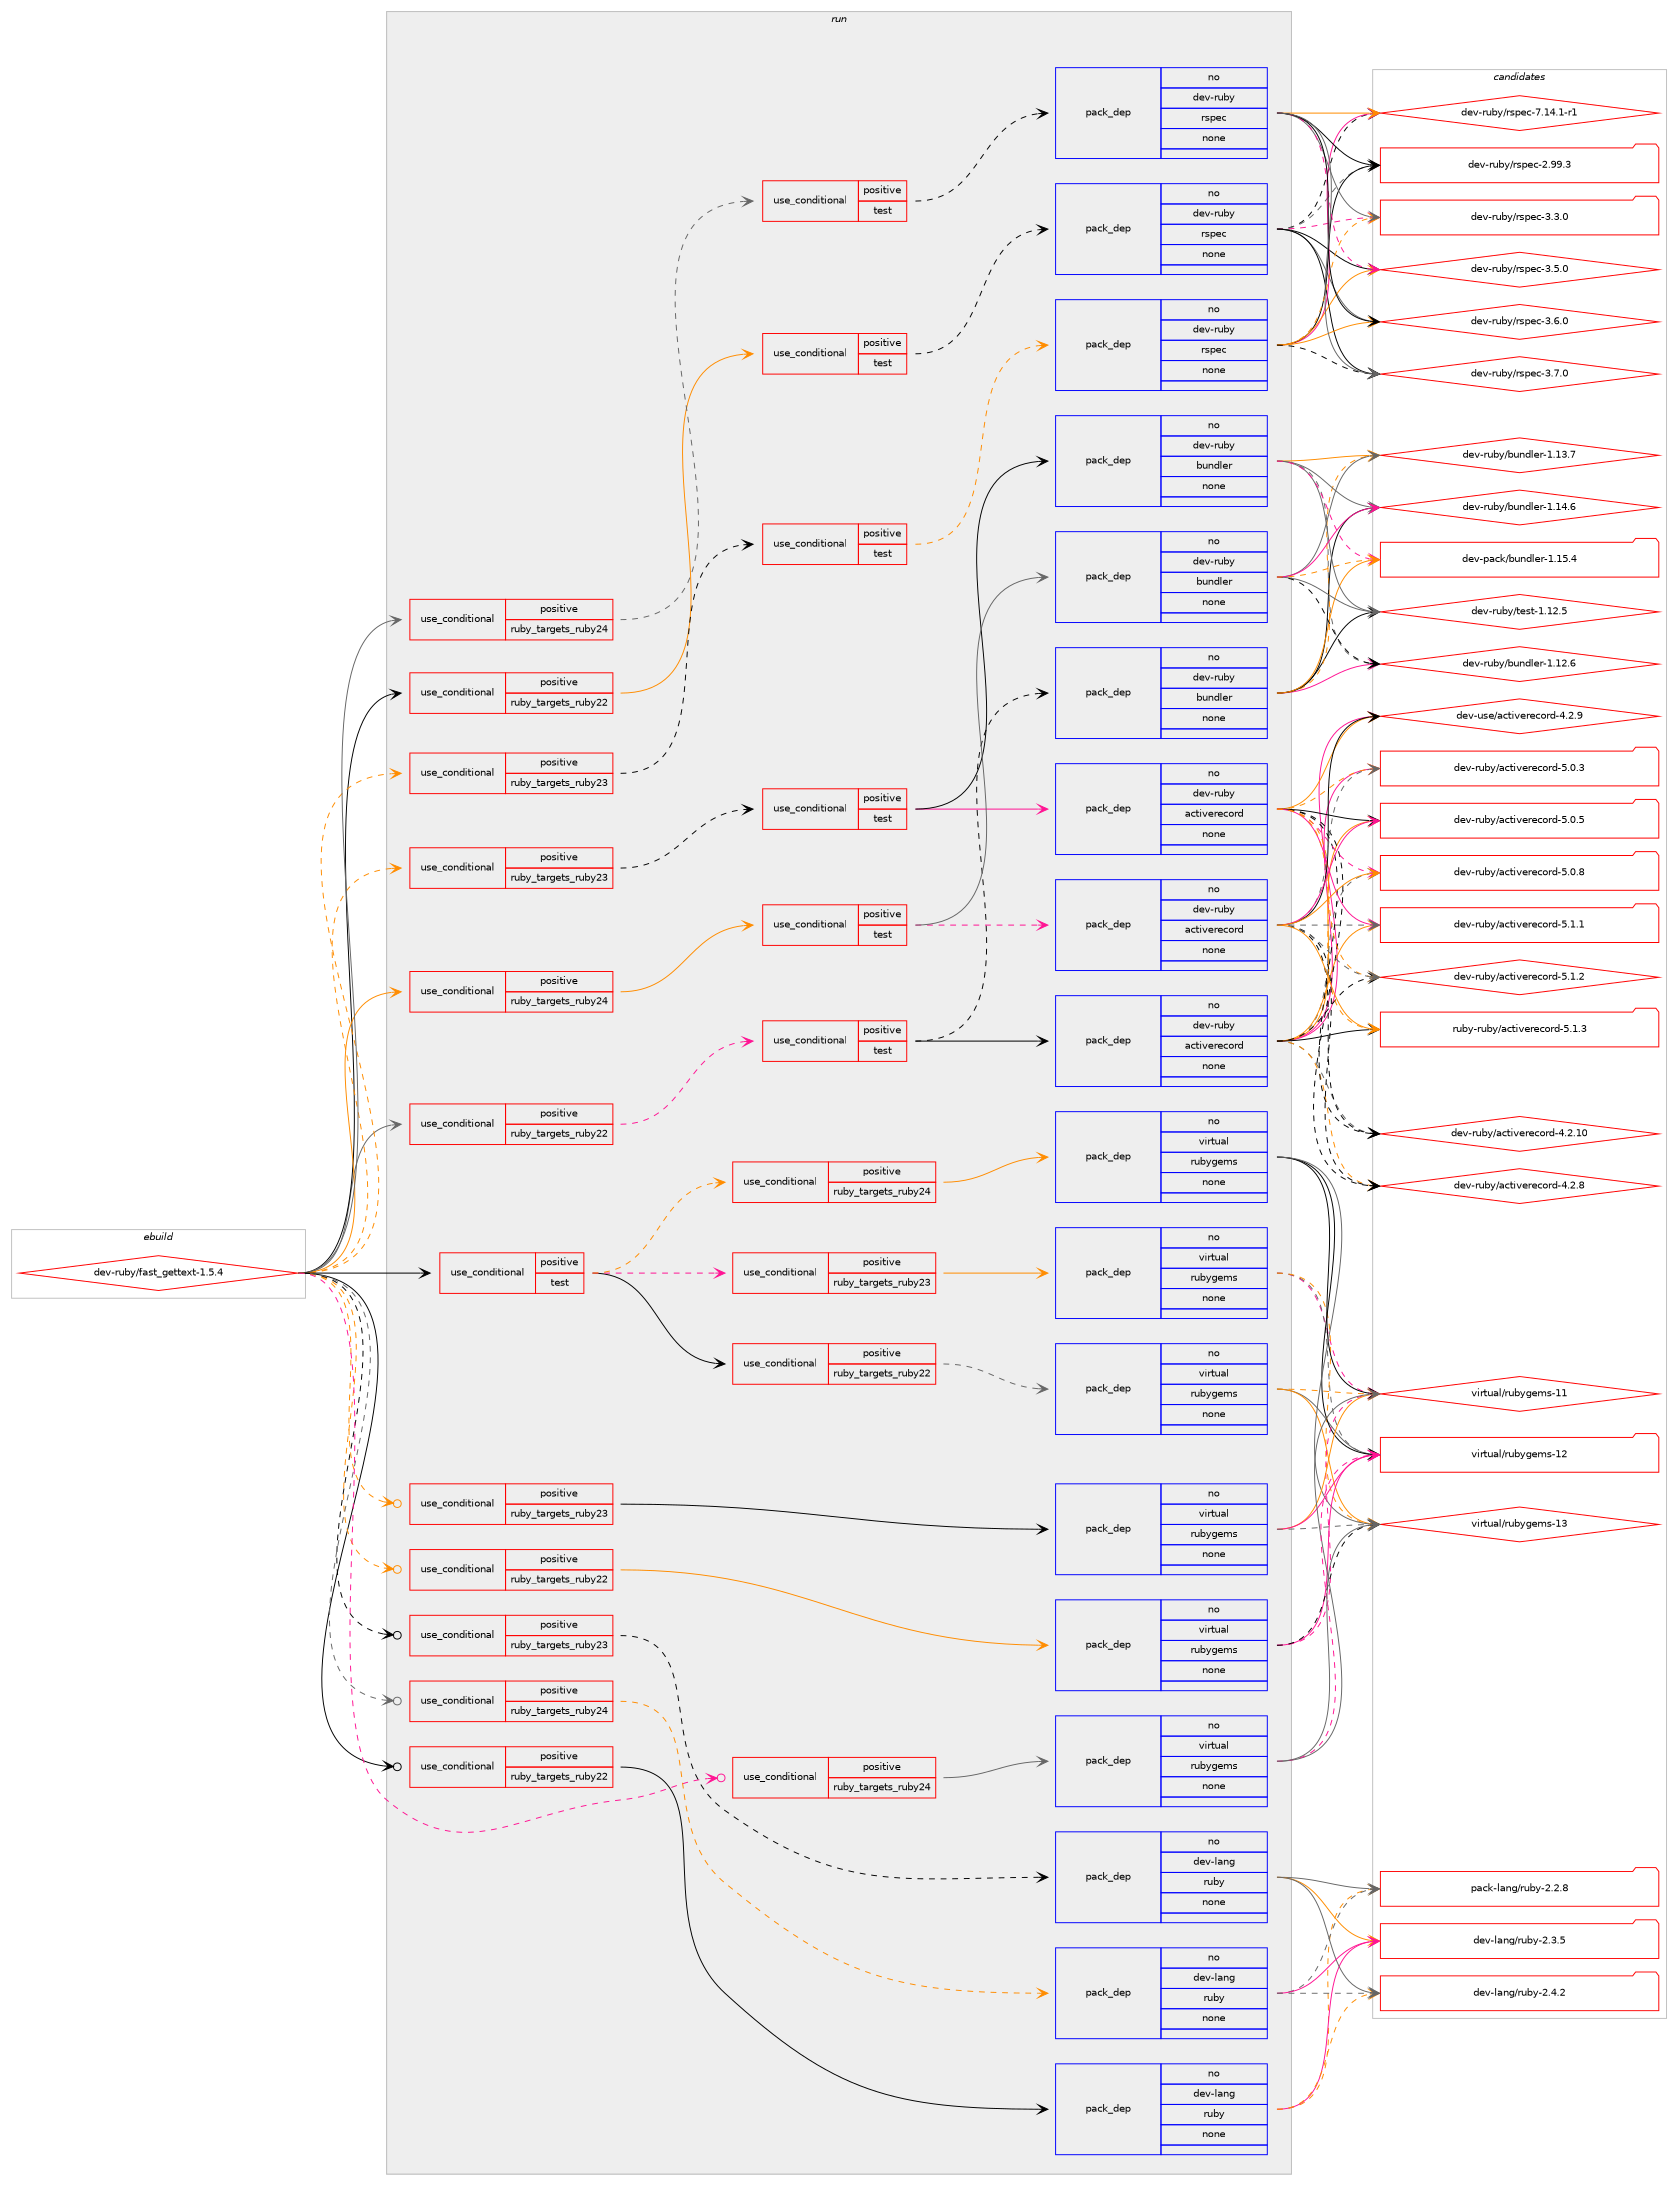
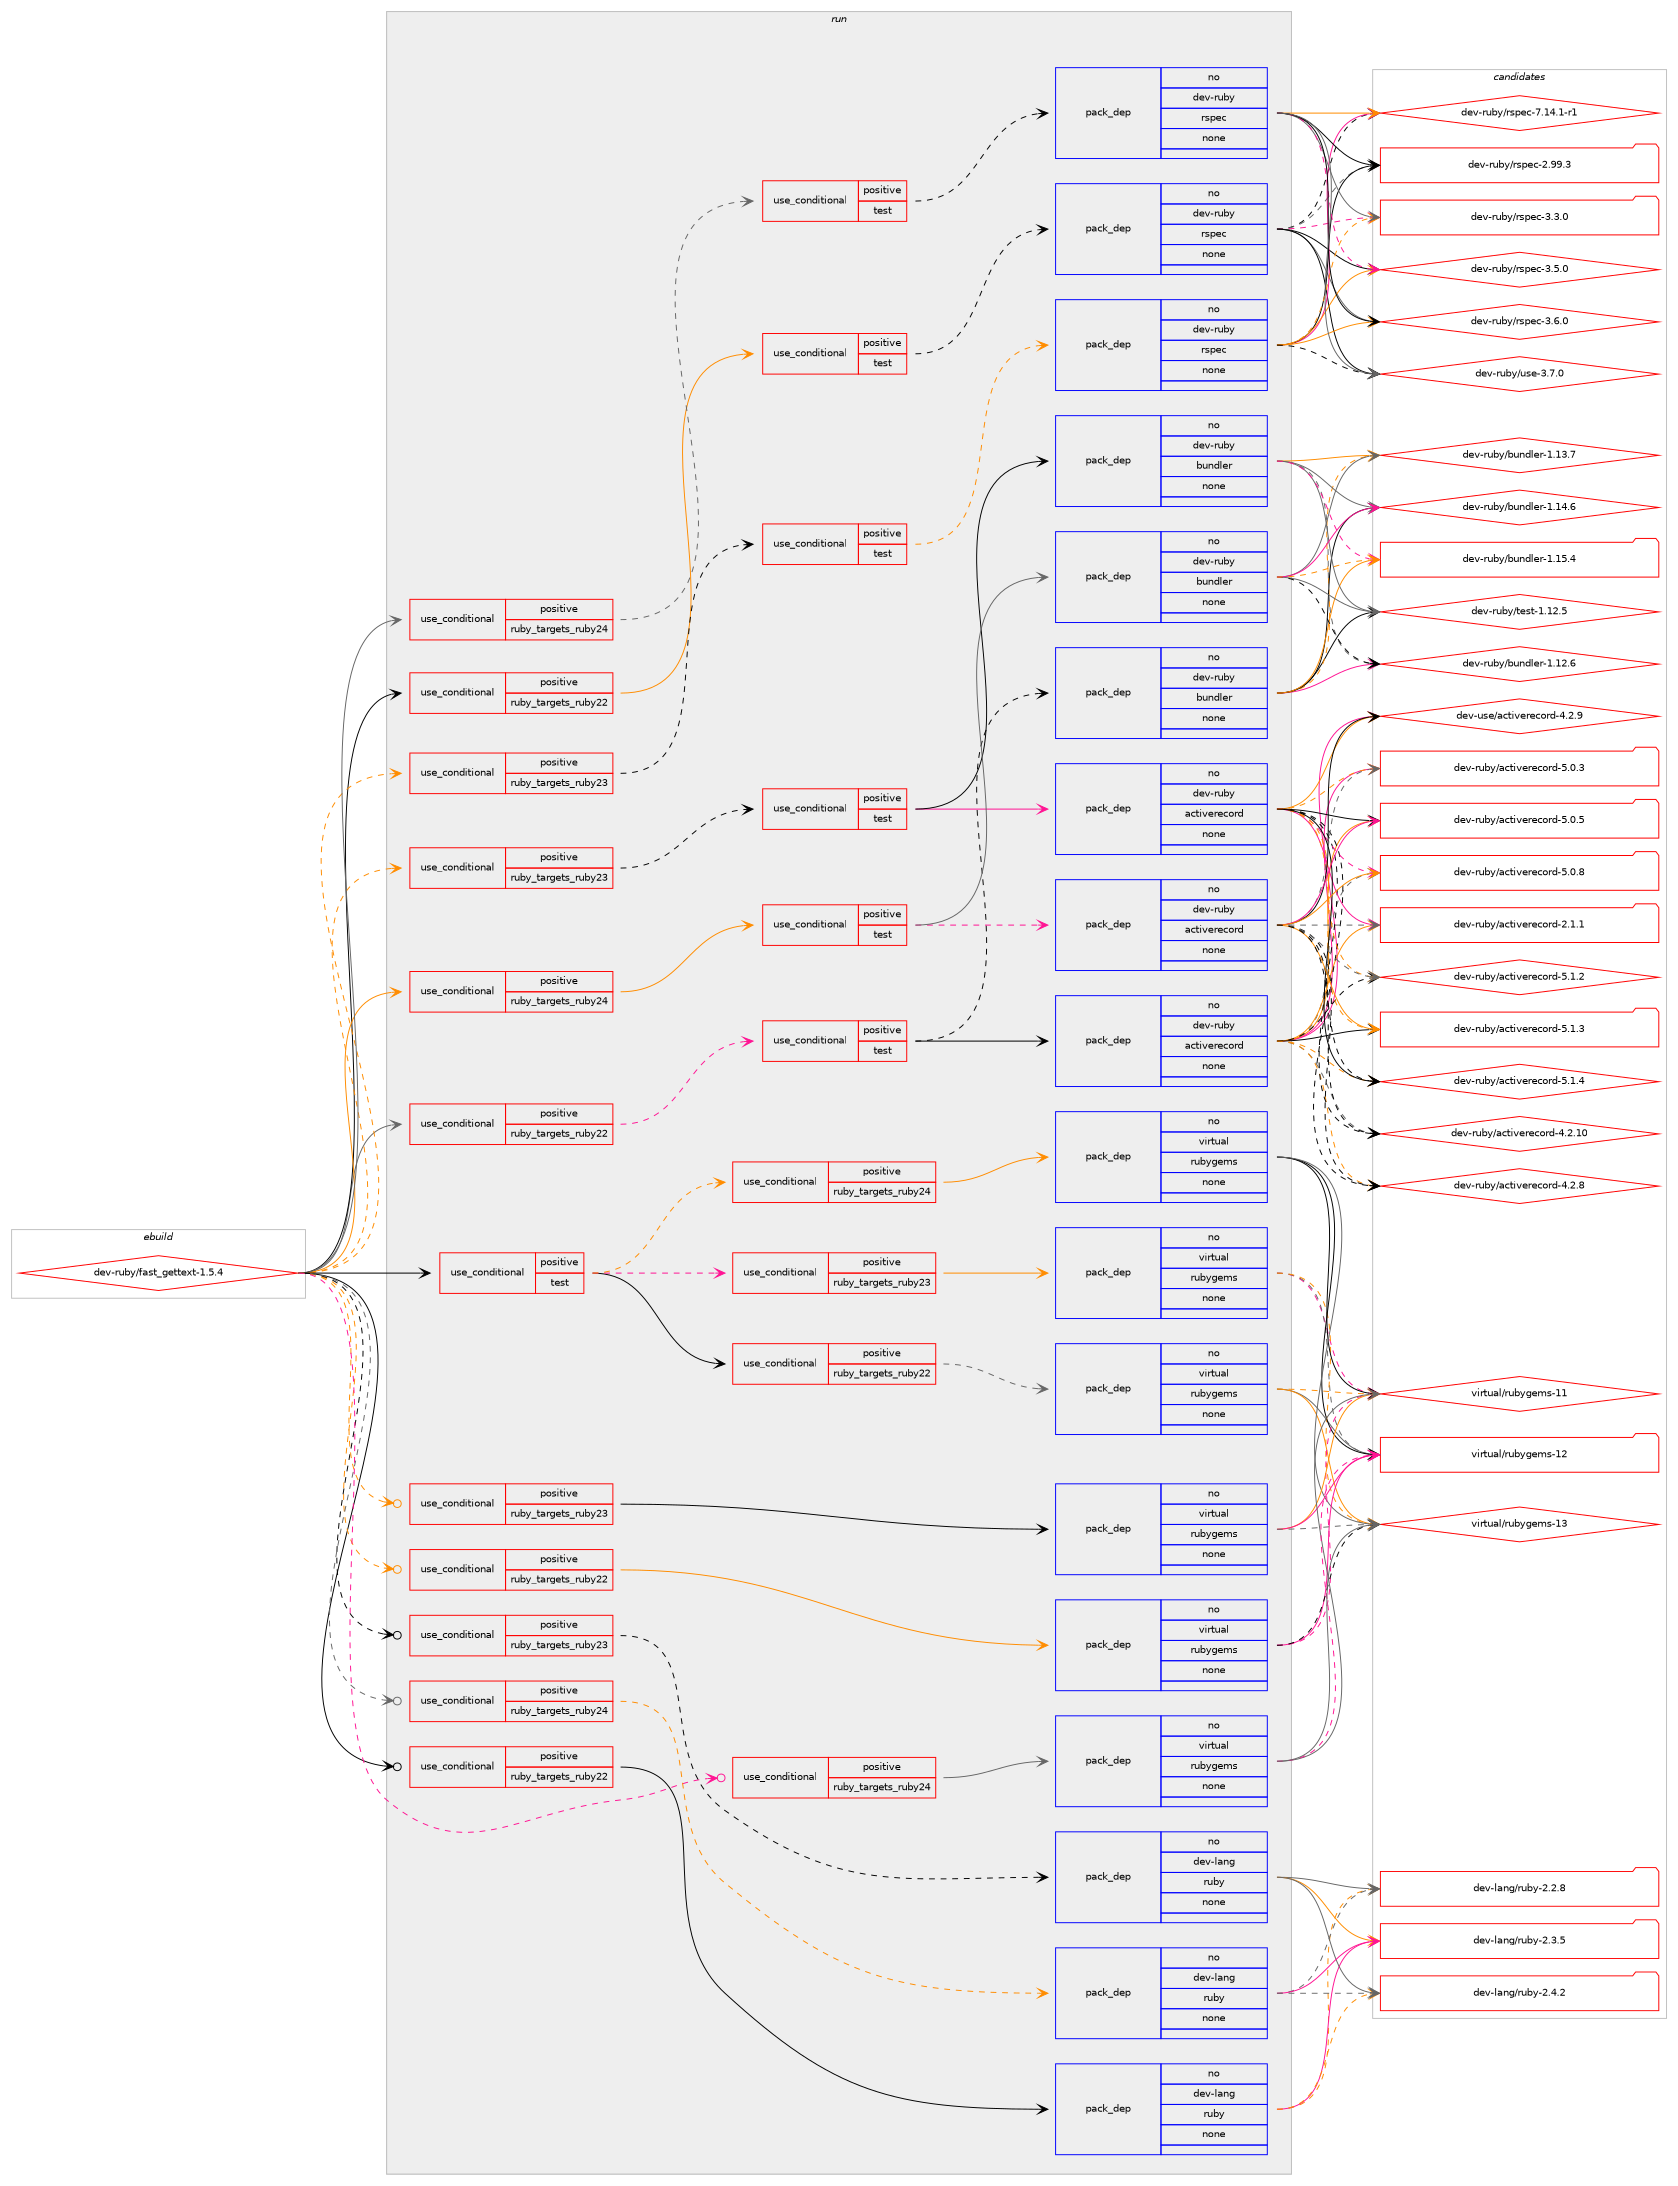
(1520, 374) -> (1520, 374)
(1520, 560) -> (1520, 560)
(1520, 925) -> (1520, 925)
(1520, 1030) -> (1520, 1030)
none -> (1520, 1082)
(1520, 1889) -> (1520, 1889)
